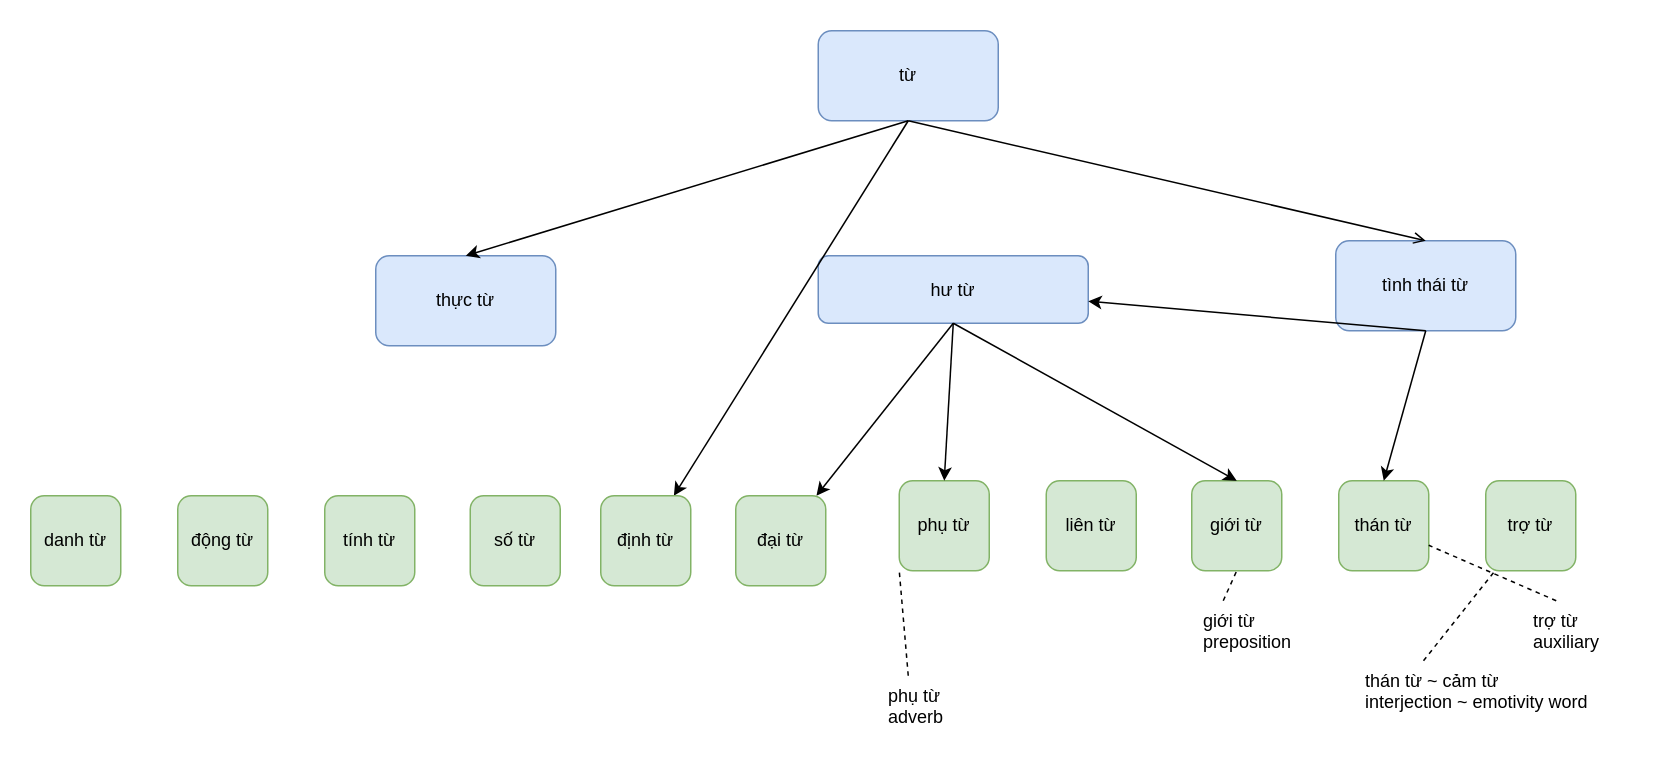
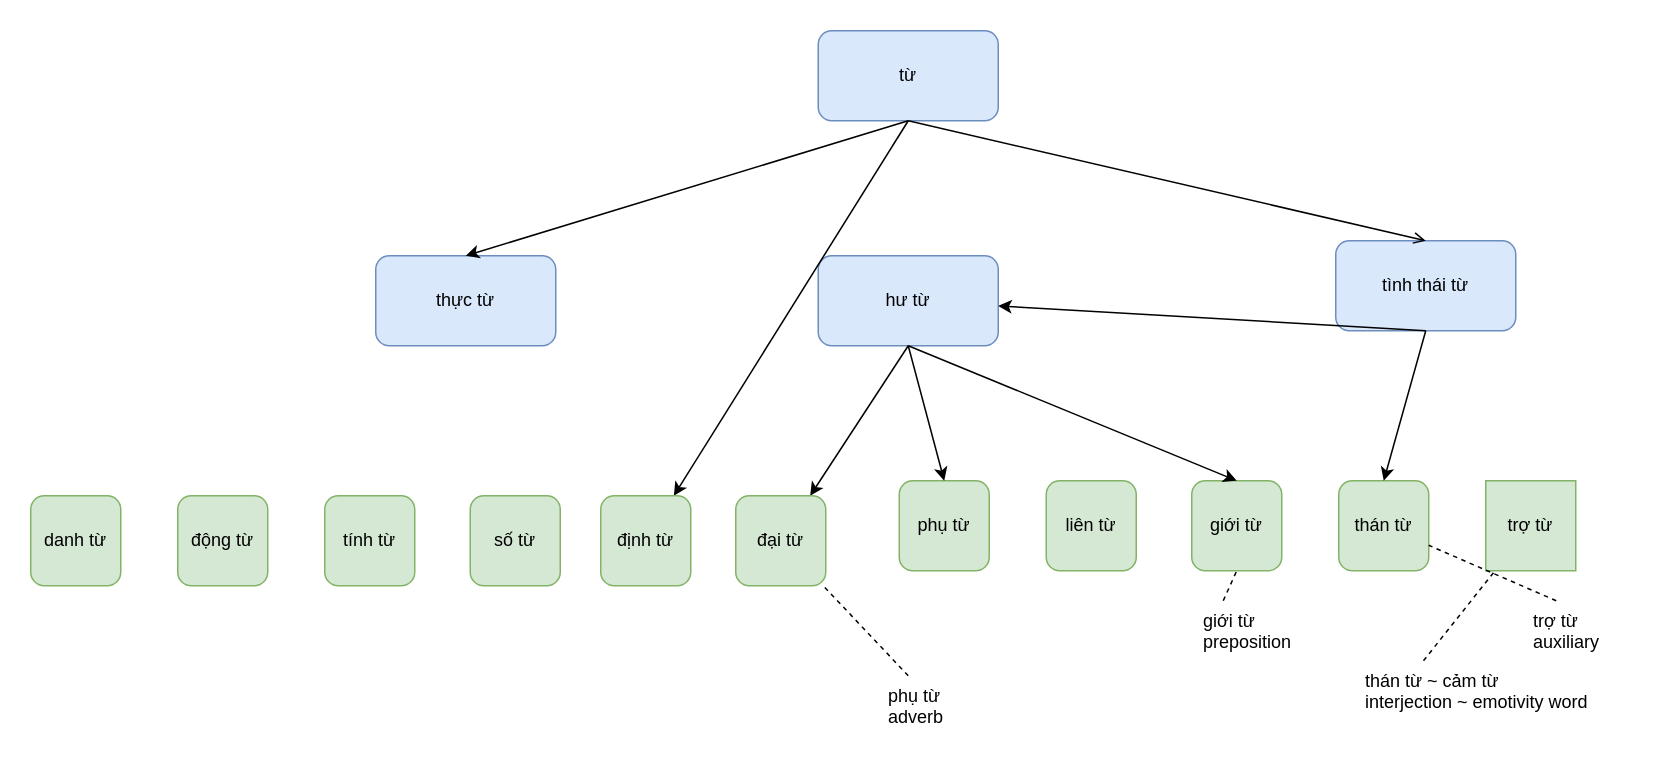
(953, 290) -> (908, 301)
(1531, 526) -> (1531, 526)
(904, 624) -> (866, 631)
